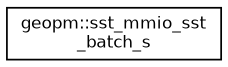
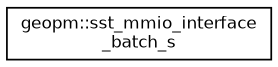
(114, 34) -> (139, 34)
